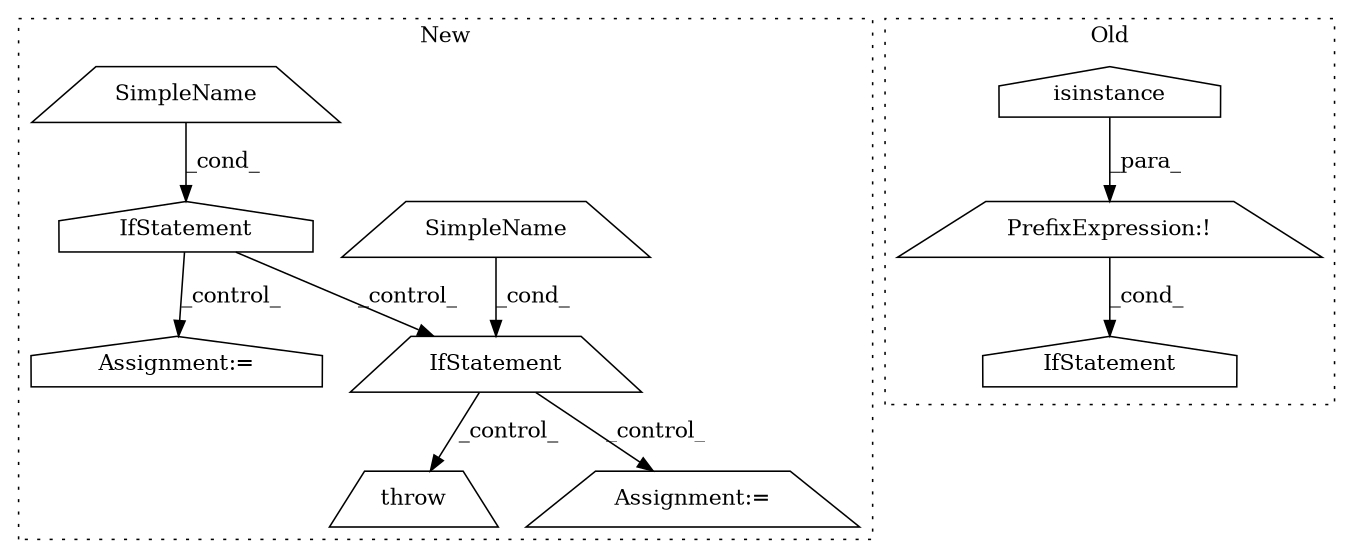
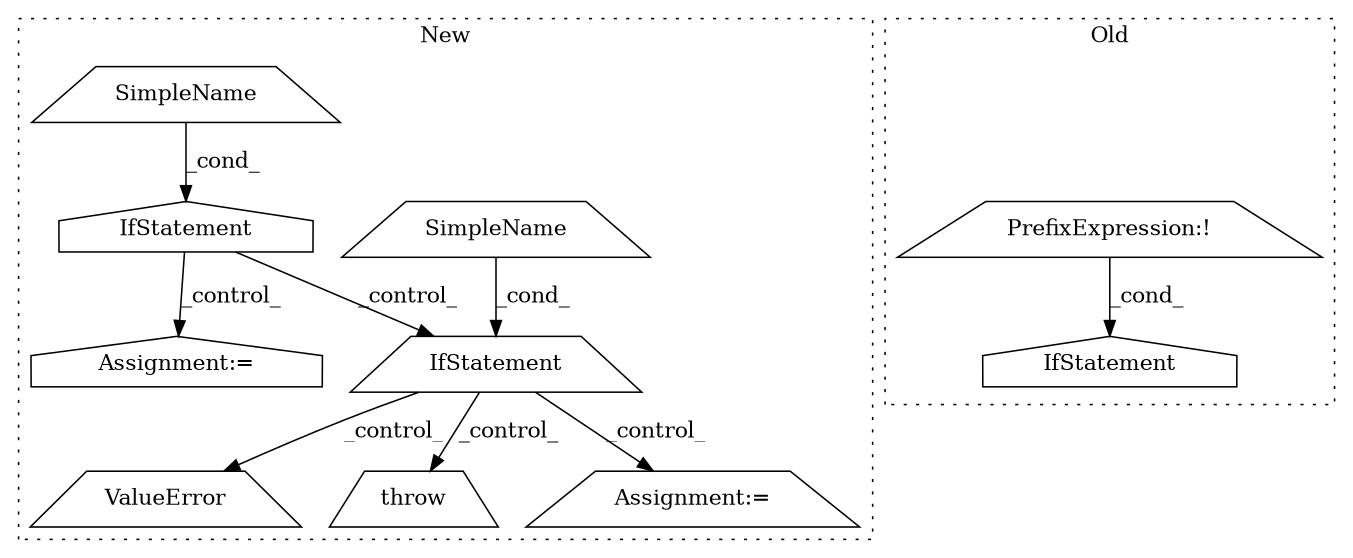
(1110, 95) -> none
none -> (166, 499)
